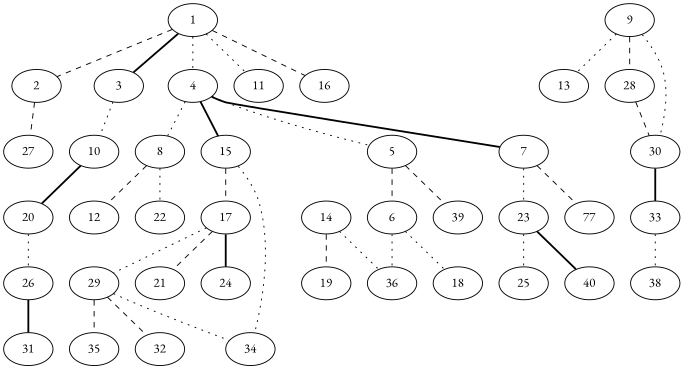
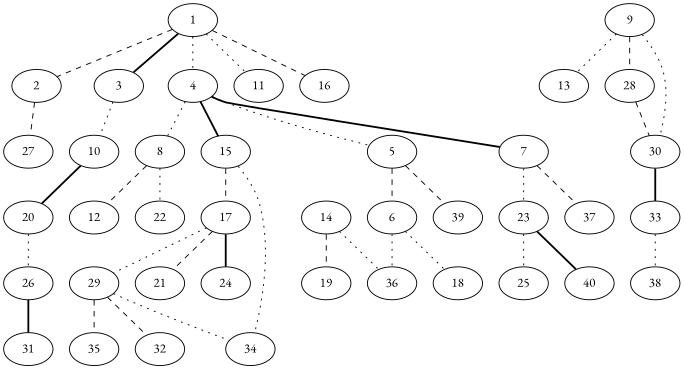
(589, 218) -> (589, 218)
